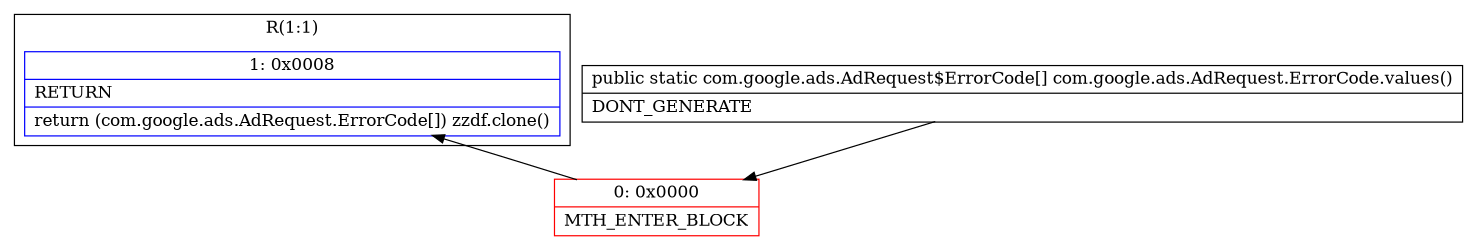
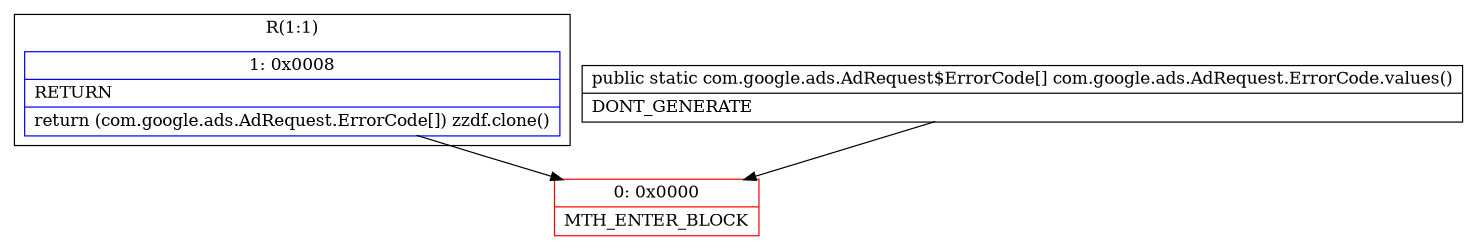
(510, 159) -> (484, 156)
